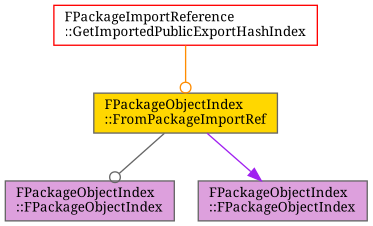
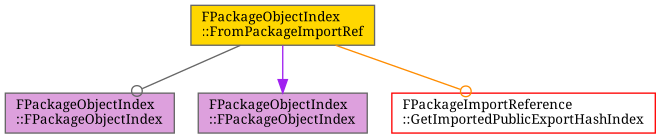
(186, 64) -> (398, 67)
